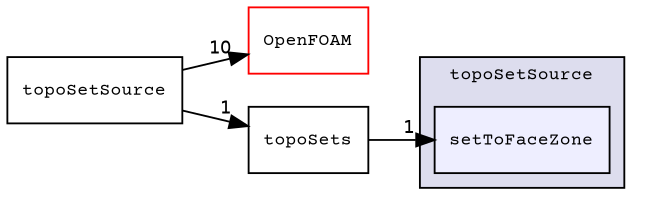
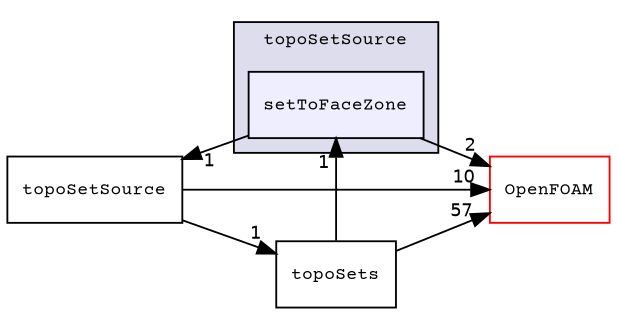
none -> (222, 145)
none -> (450, 150)
none -> (434, 236)
